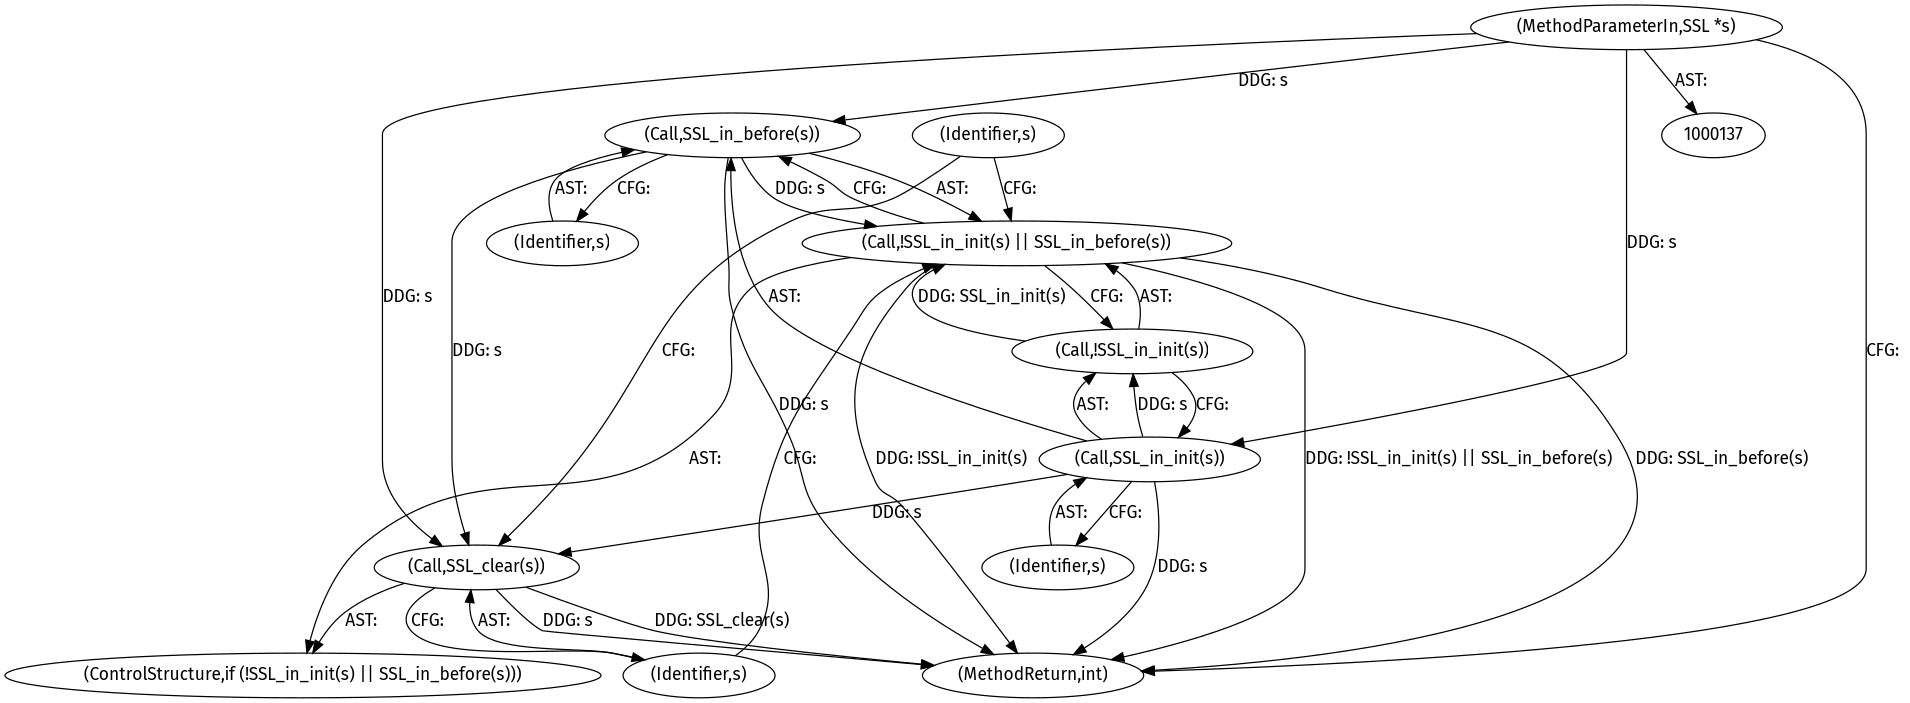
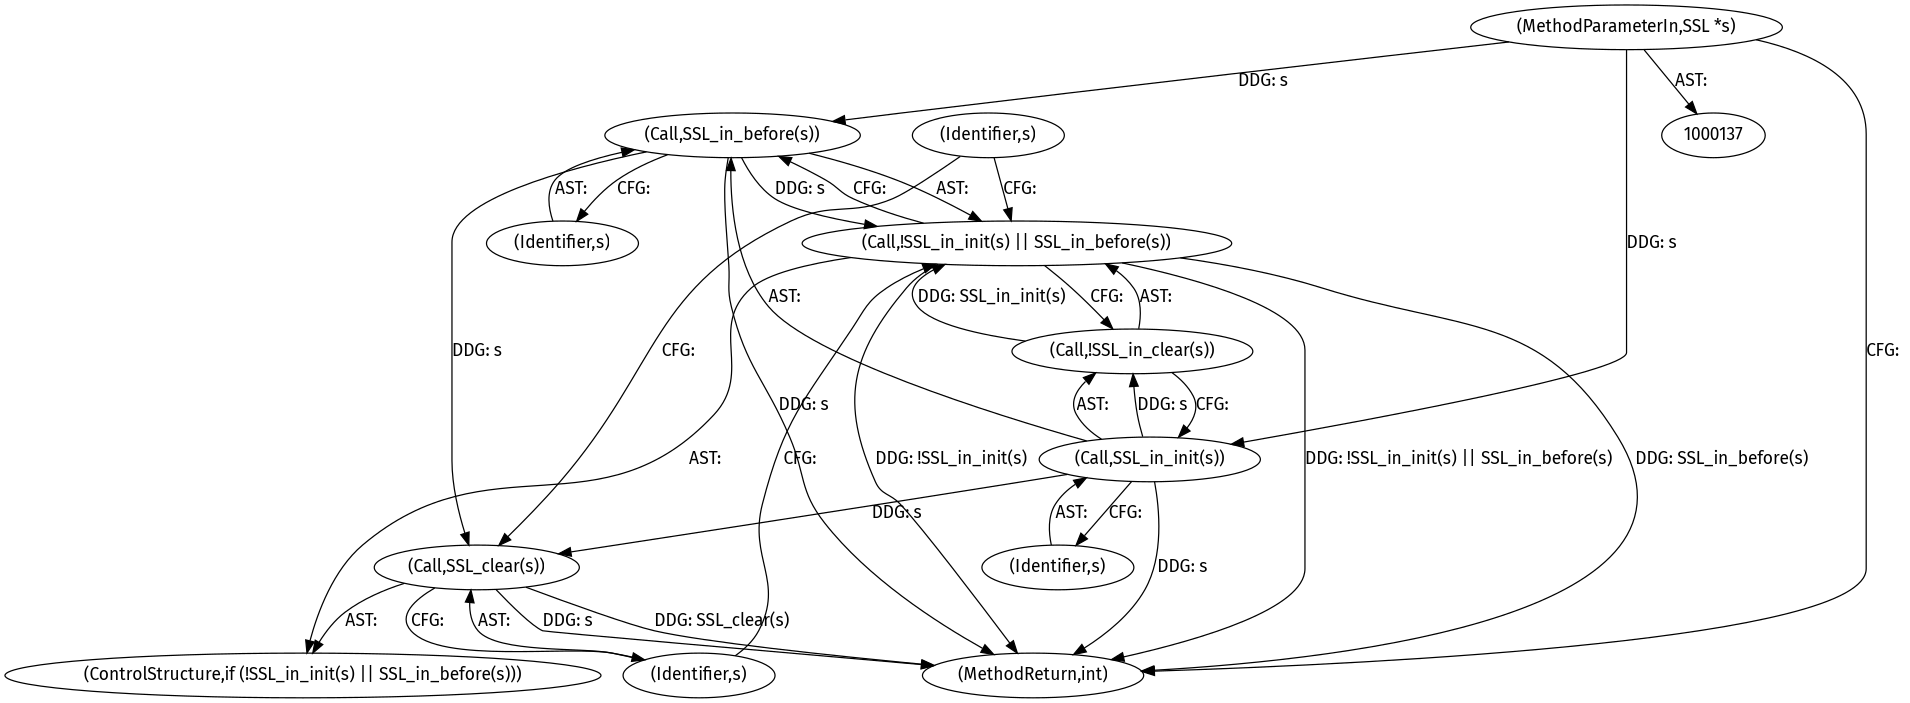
(715, 76) -> none
(1132, 351) -> (1132, 351)
